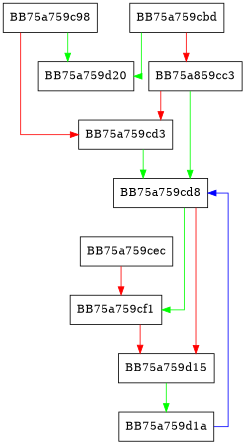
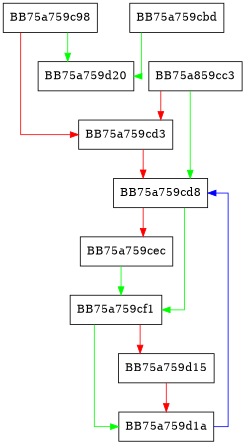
(186, 43) -> none
(143, 160) -> (143, 160)
(121, 276) -> (121, 276)
(196, 277) -> (143, 218)
none -> (94, 384)
(166, 393) -> (166, 393)
